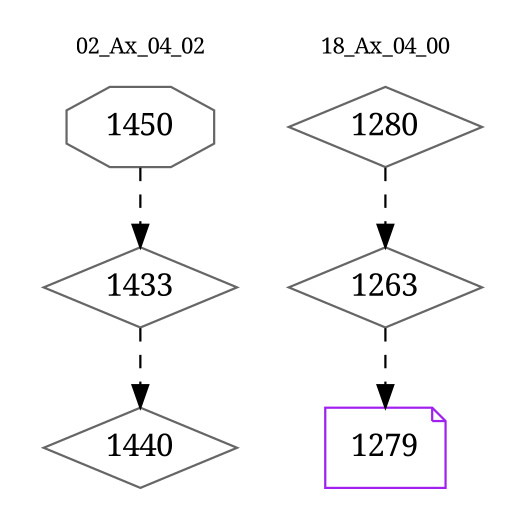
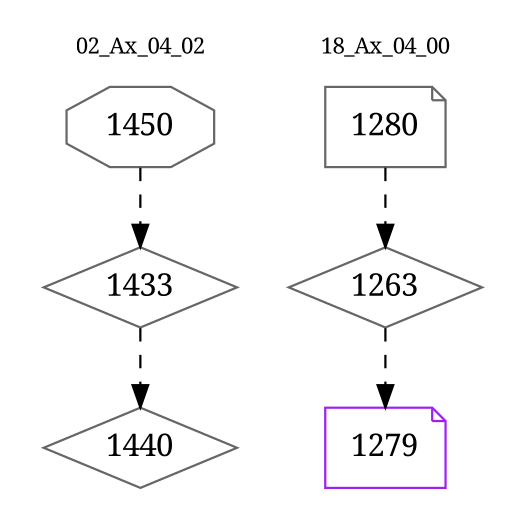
(385, 127) -> (385, 127)
